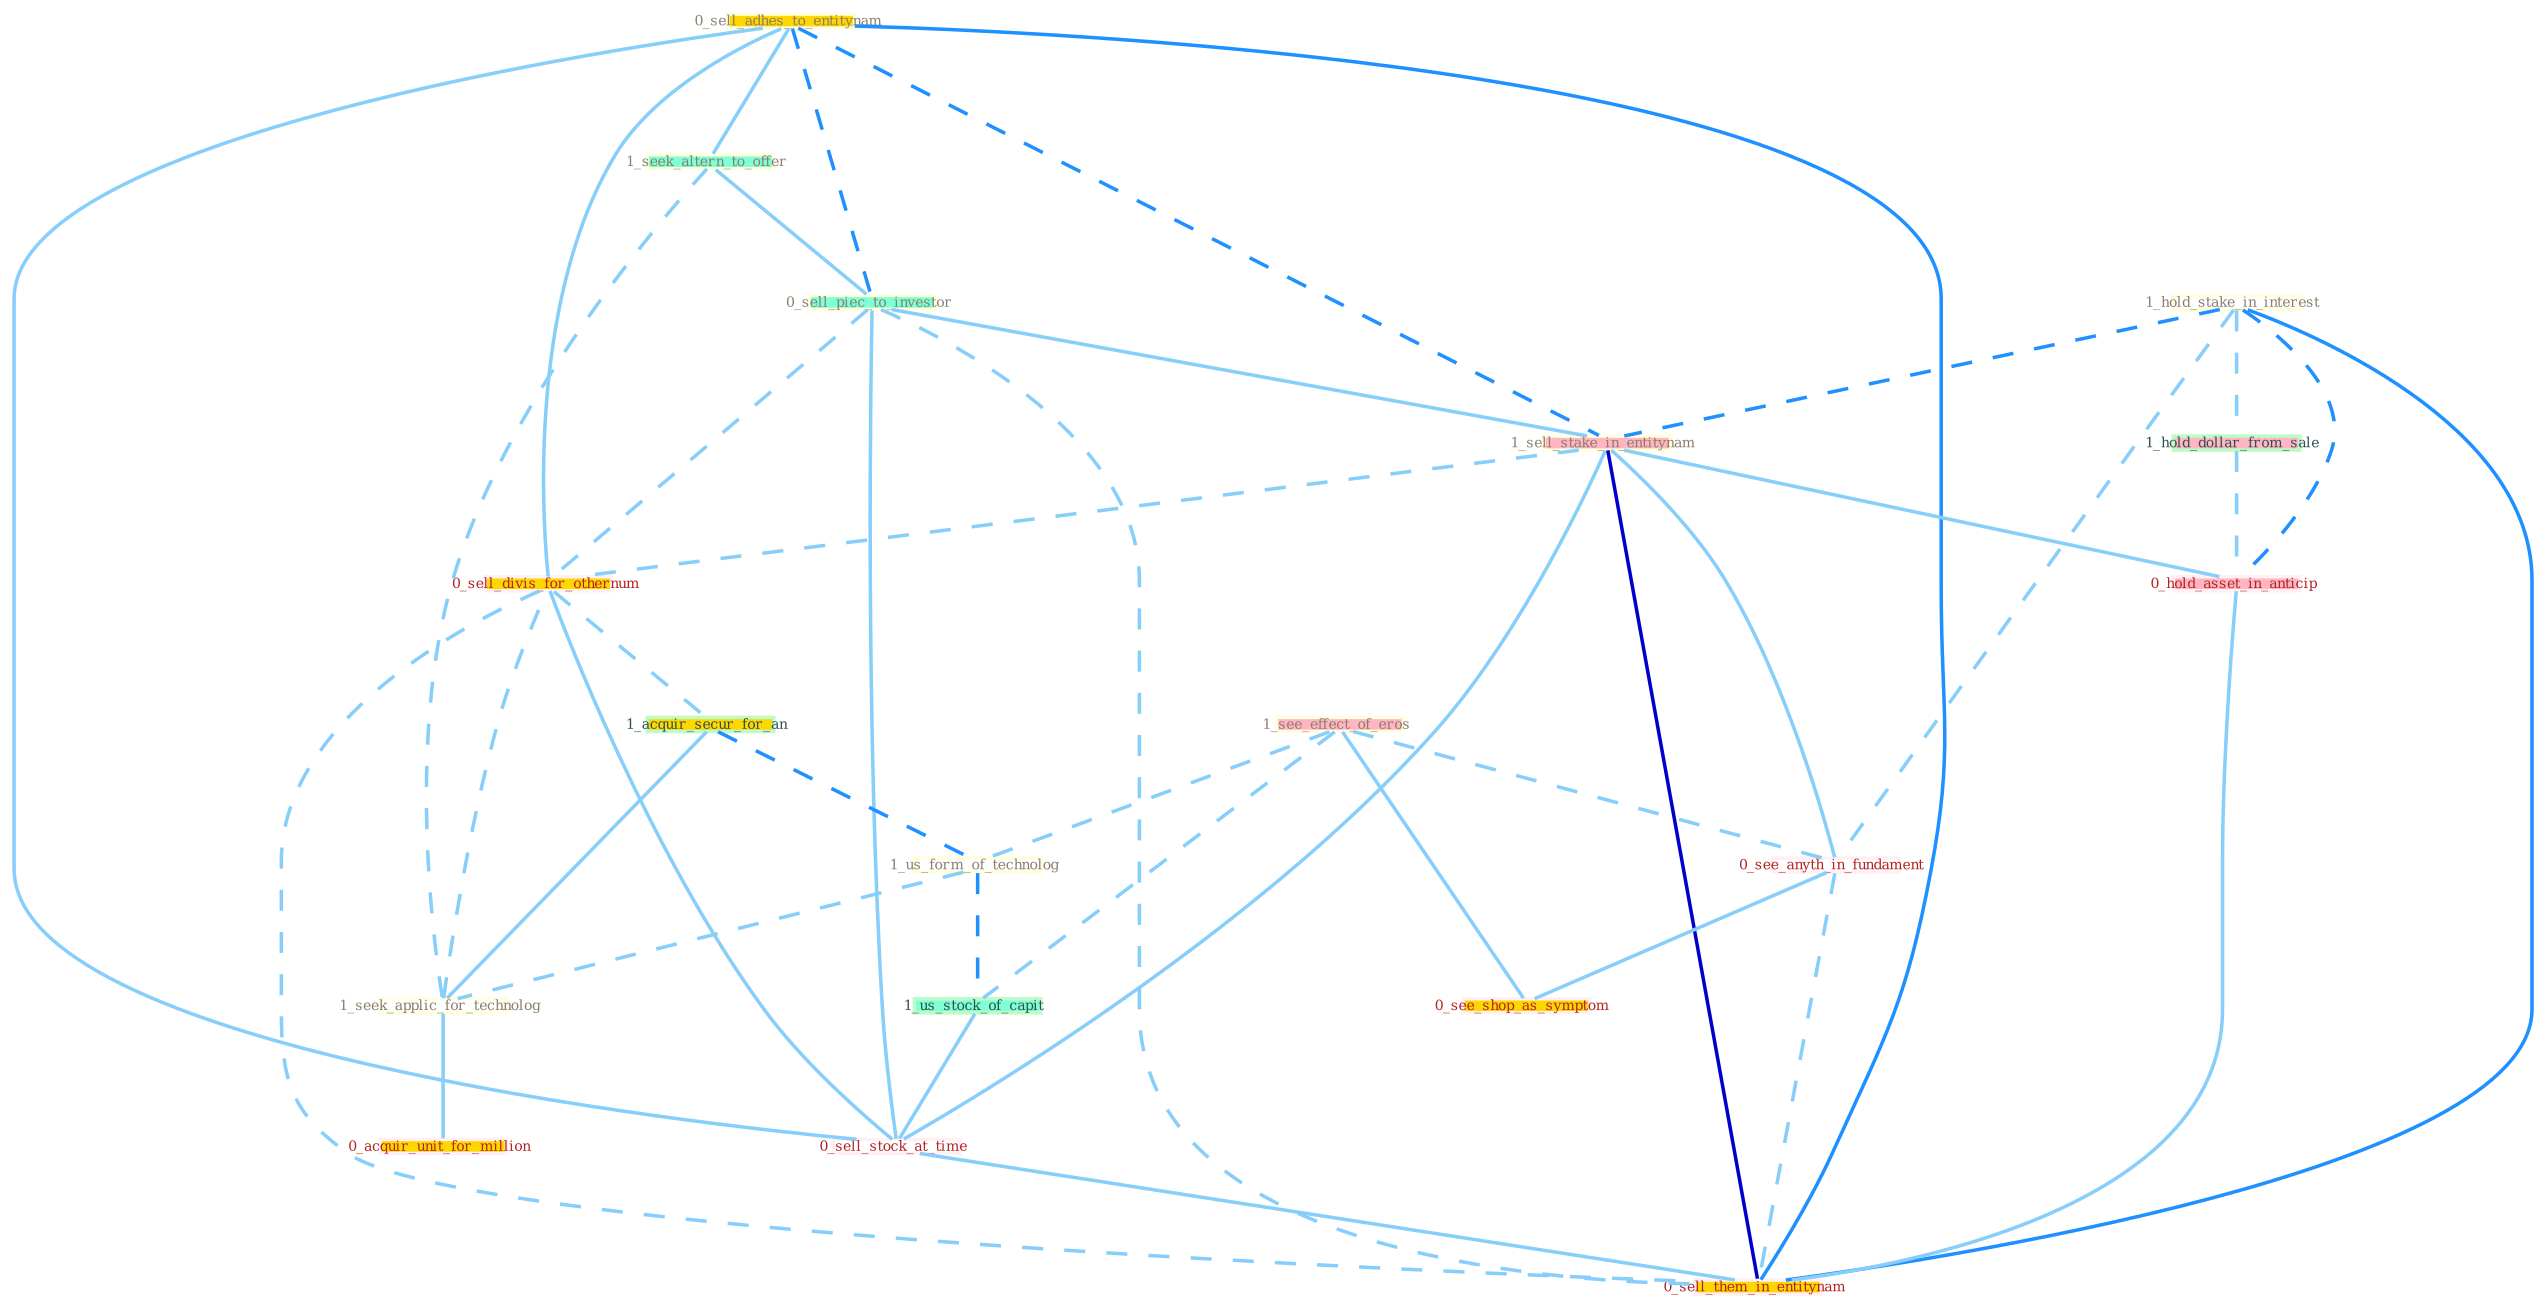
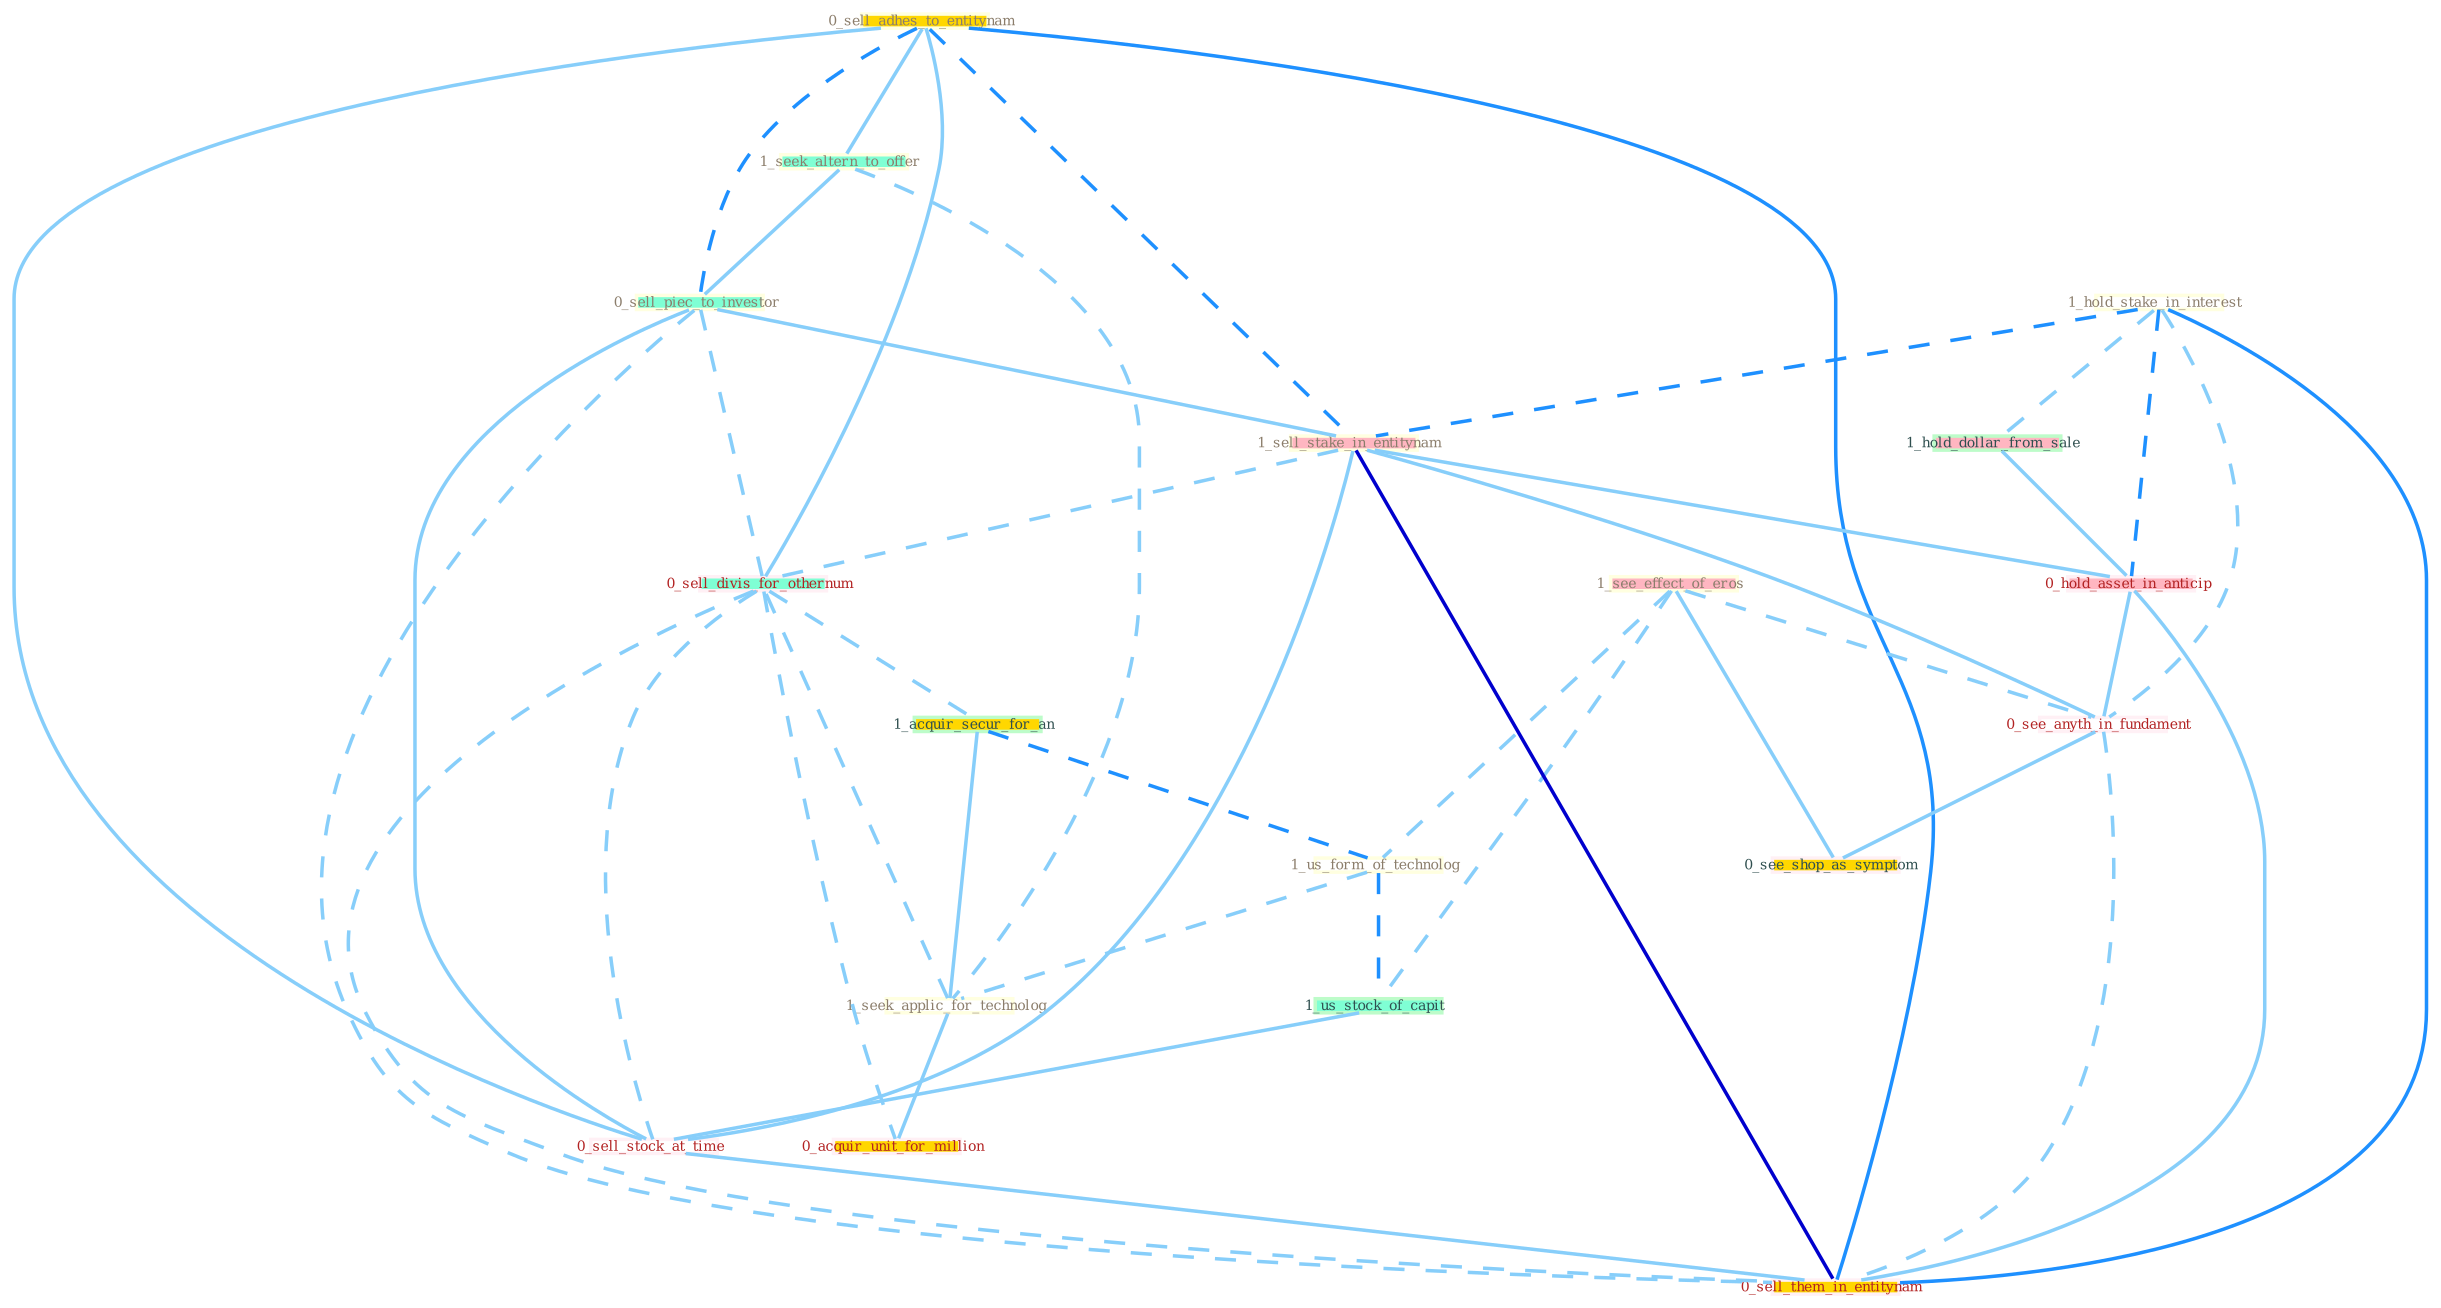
(2237, 513) -> (2064, 513)
(549, 584) -> (763, 584)
none -> (2117, 654)
none -> (819, 868)
(687, 888) -> (607, 840)
(1526, 1006) -> (1836, 865)
